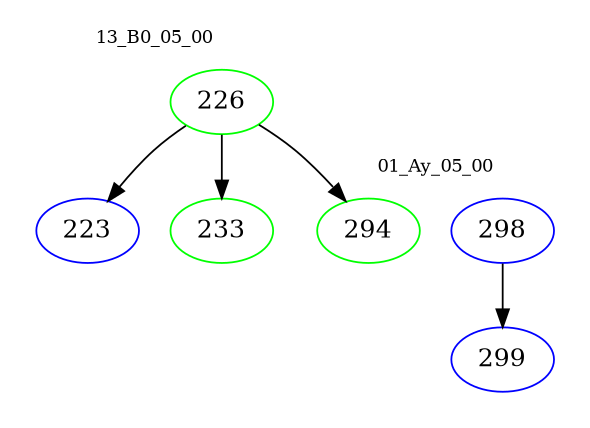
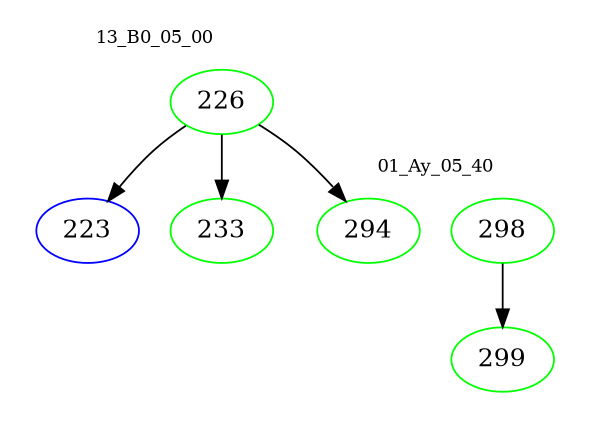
(436, 167) -> (436, 167)
(503, 231) -> (503, 231)
(503, 360) -> (503, 360)
